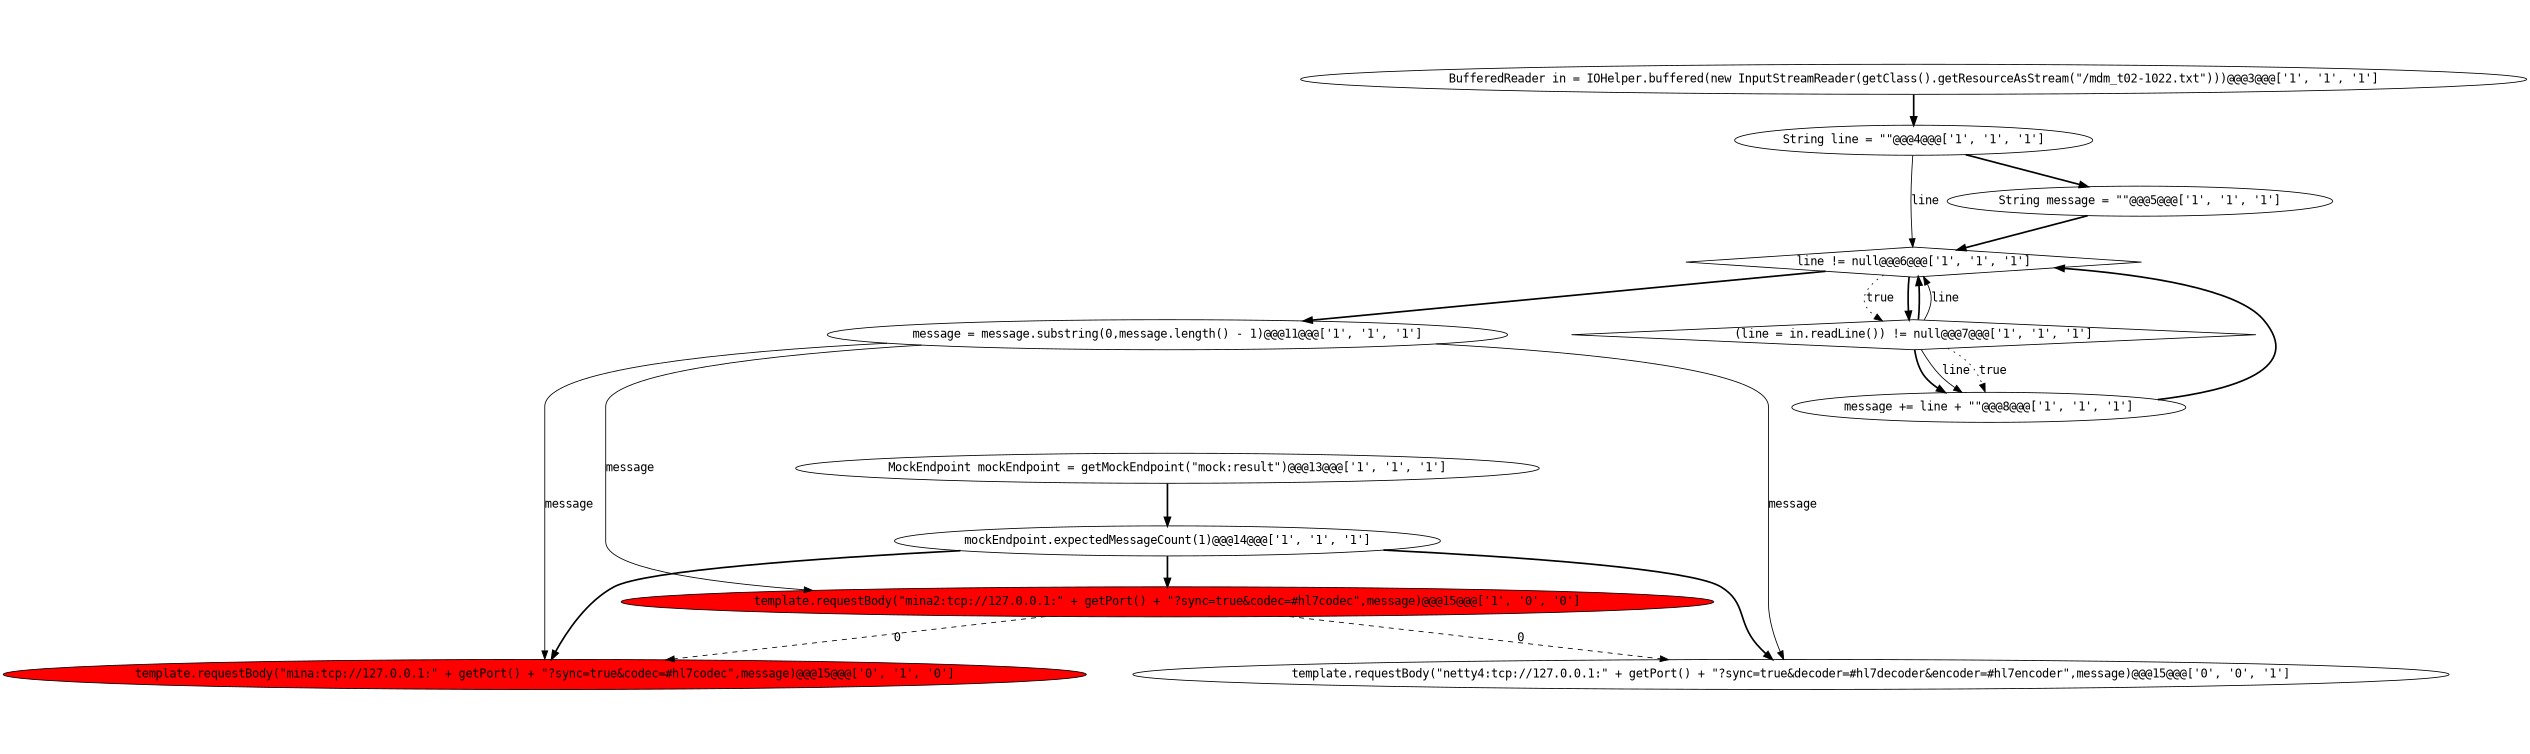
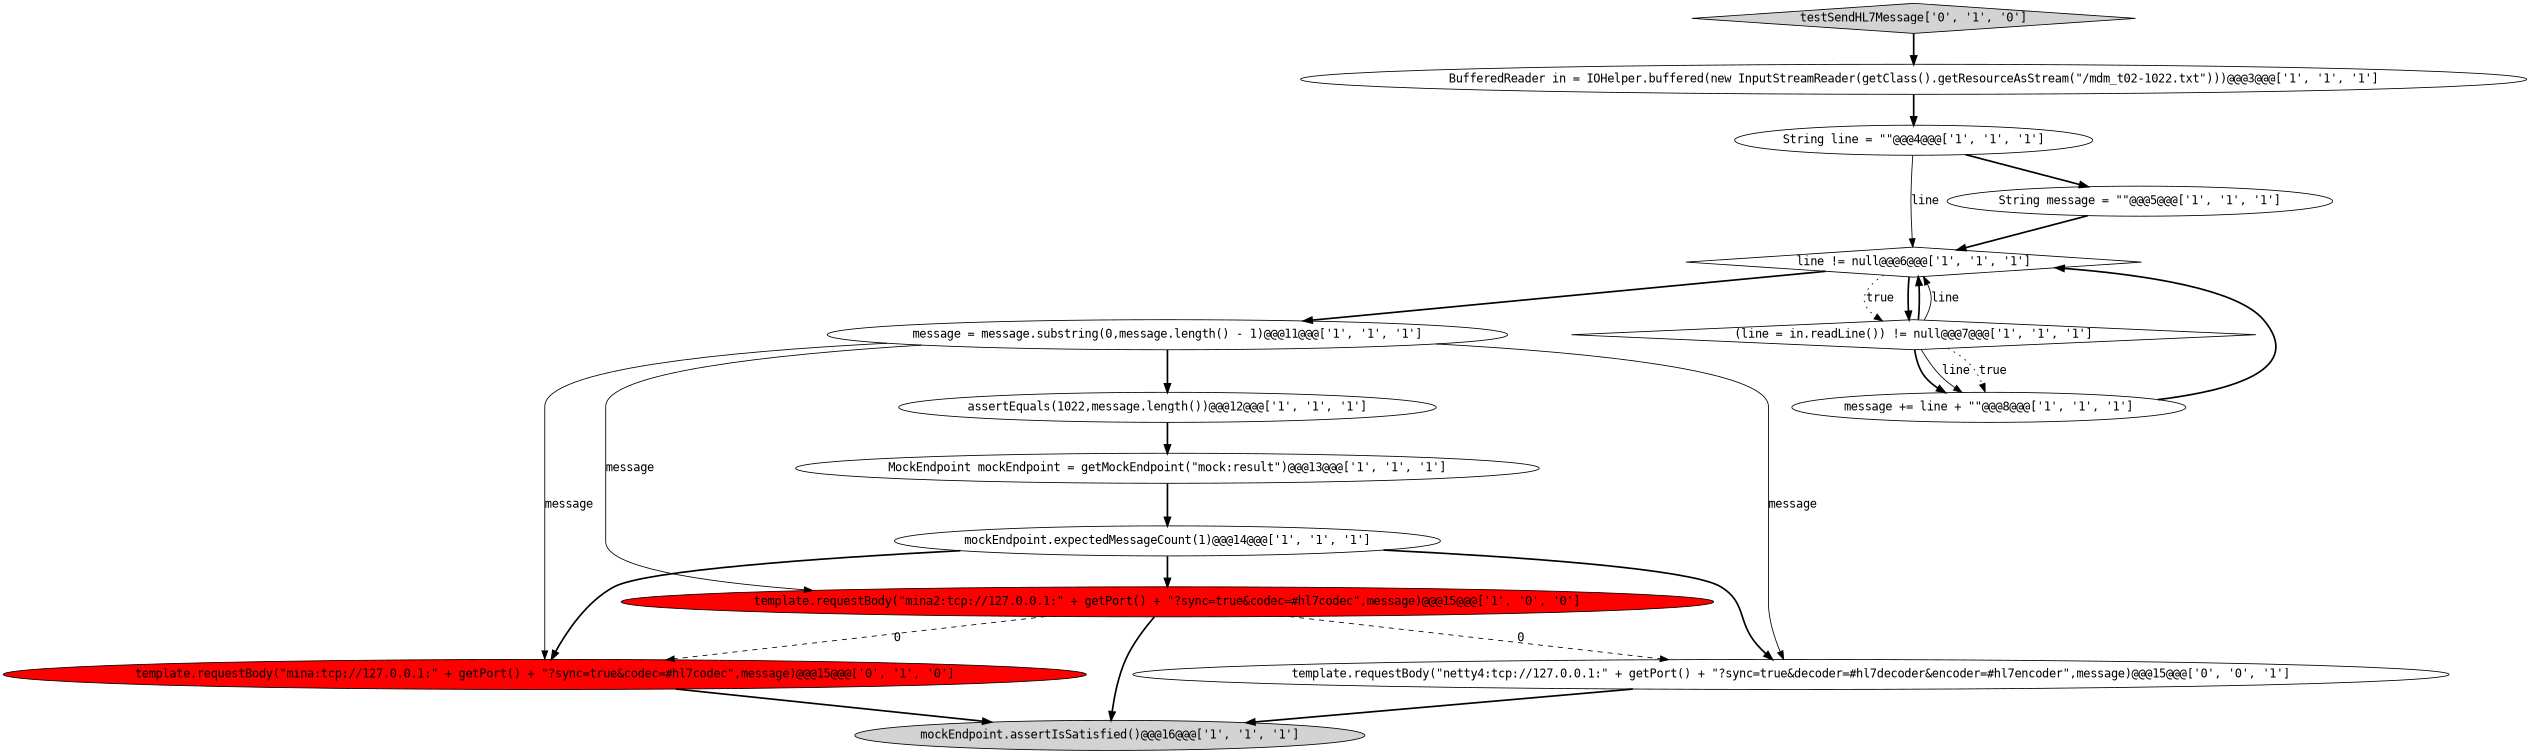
none -> (1914, 18)
none -> (1167, 407)
none -> (1110, 735)
